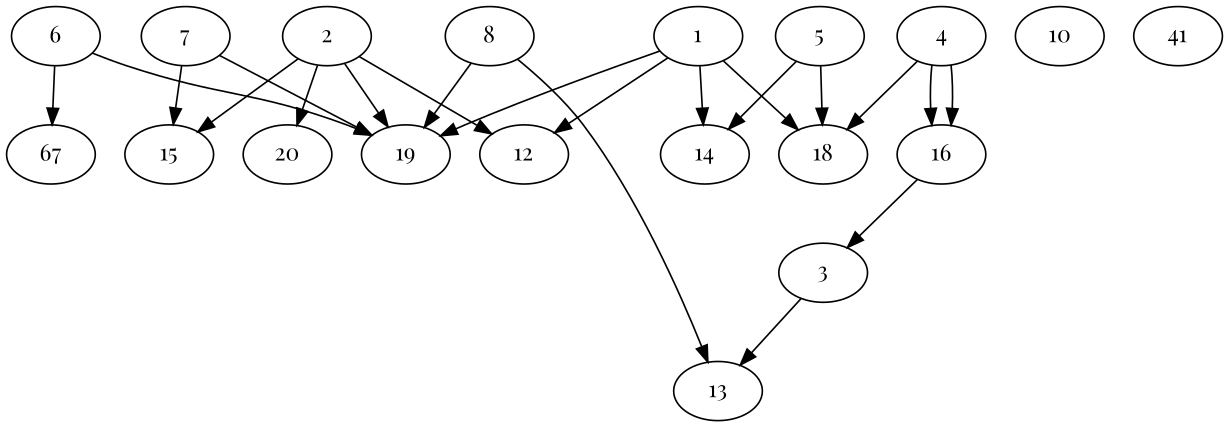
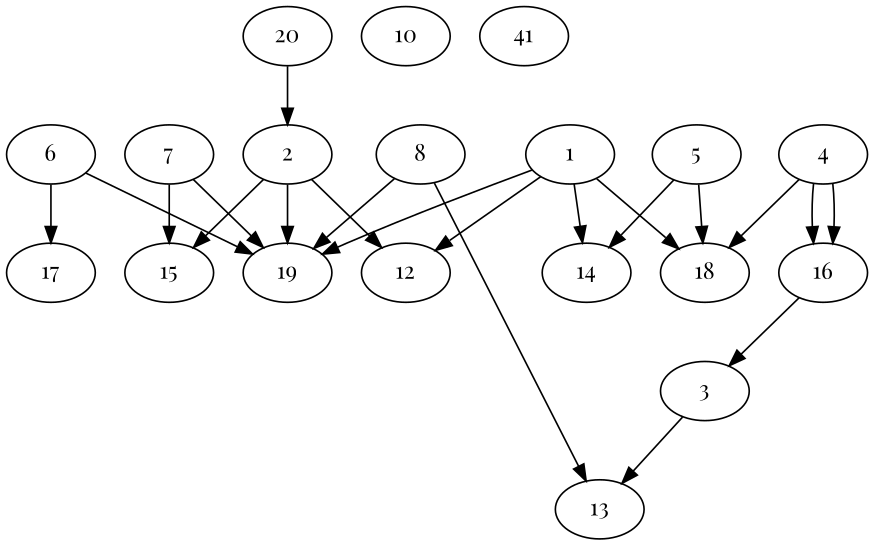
(310, 88) -> (288, 87)
(51, 154) -> (51, 273)
